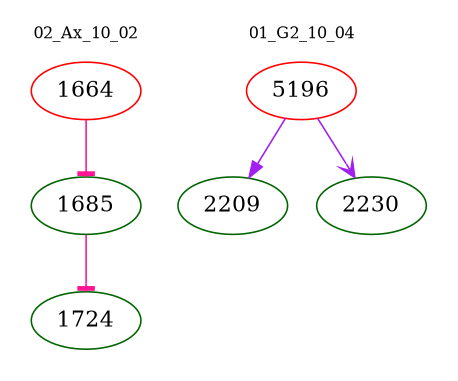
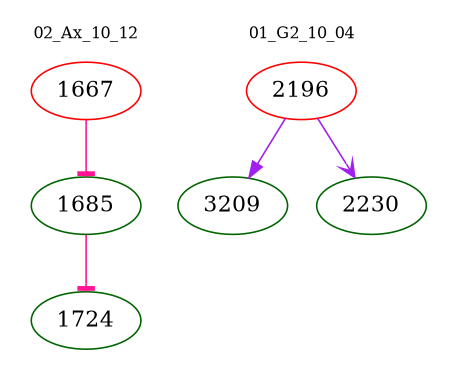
(86, 34) -> (86, 34)
(86, 91) -> (86, 91)
(301, 91) -> (301, 91)
(233, 206) -> (233, 206)
